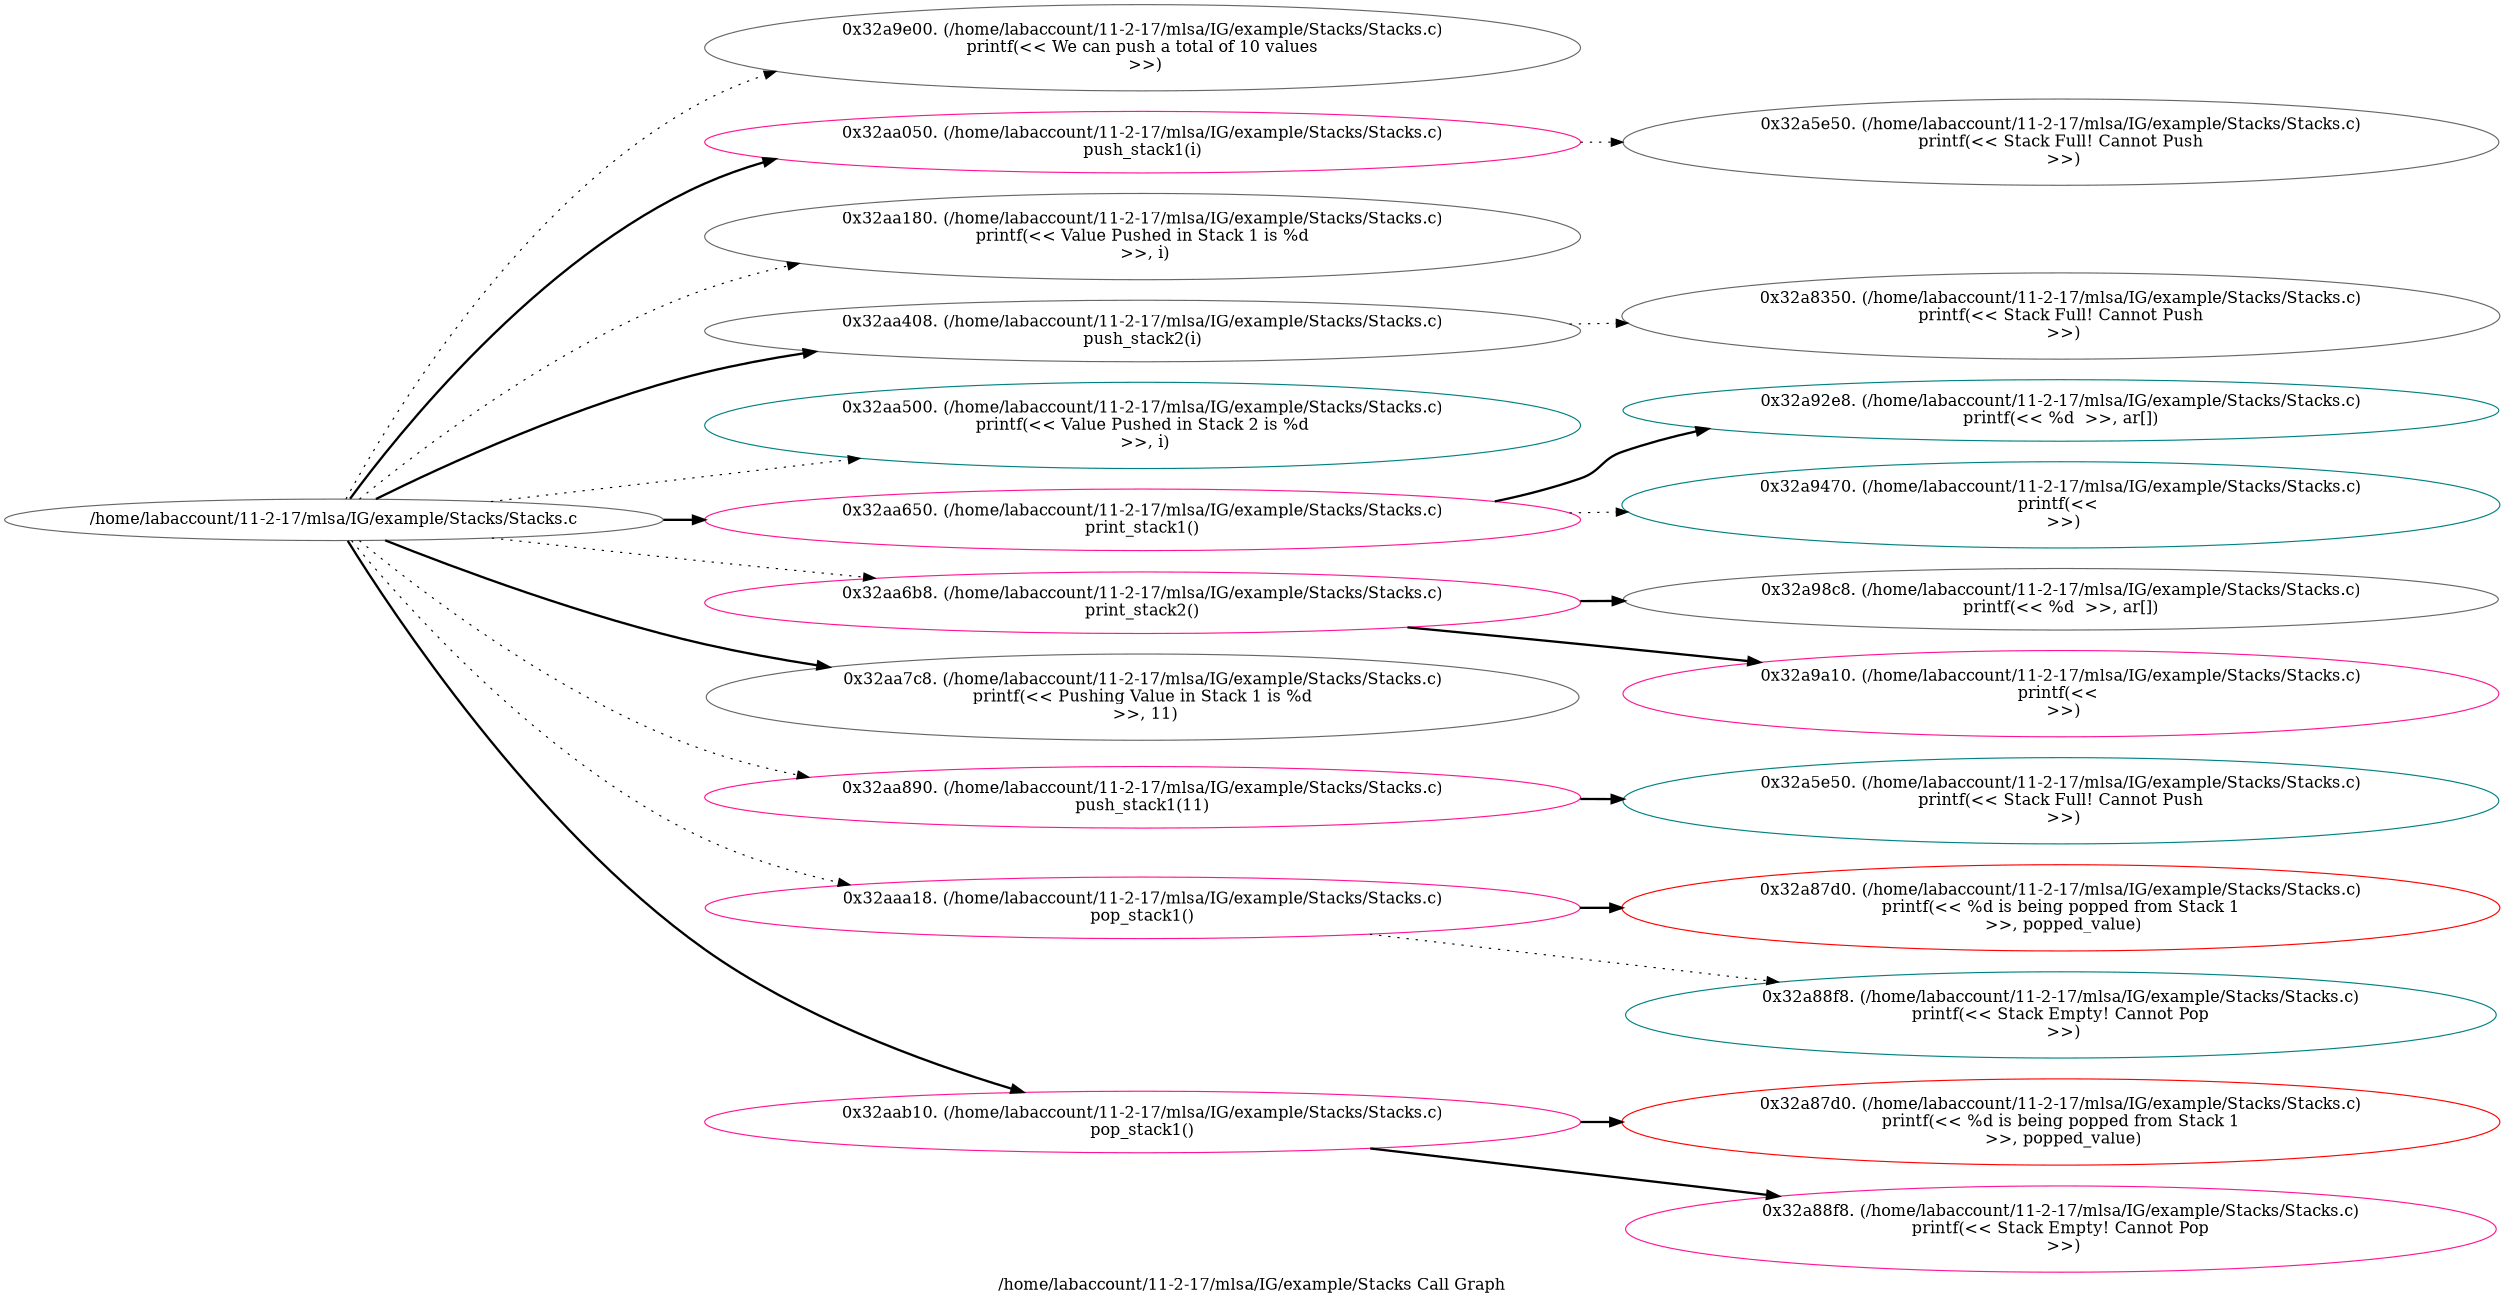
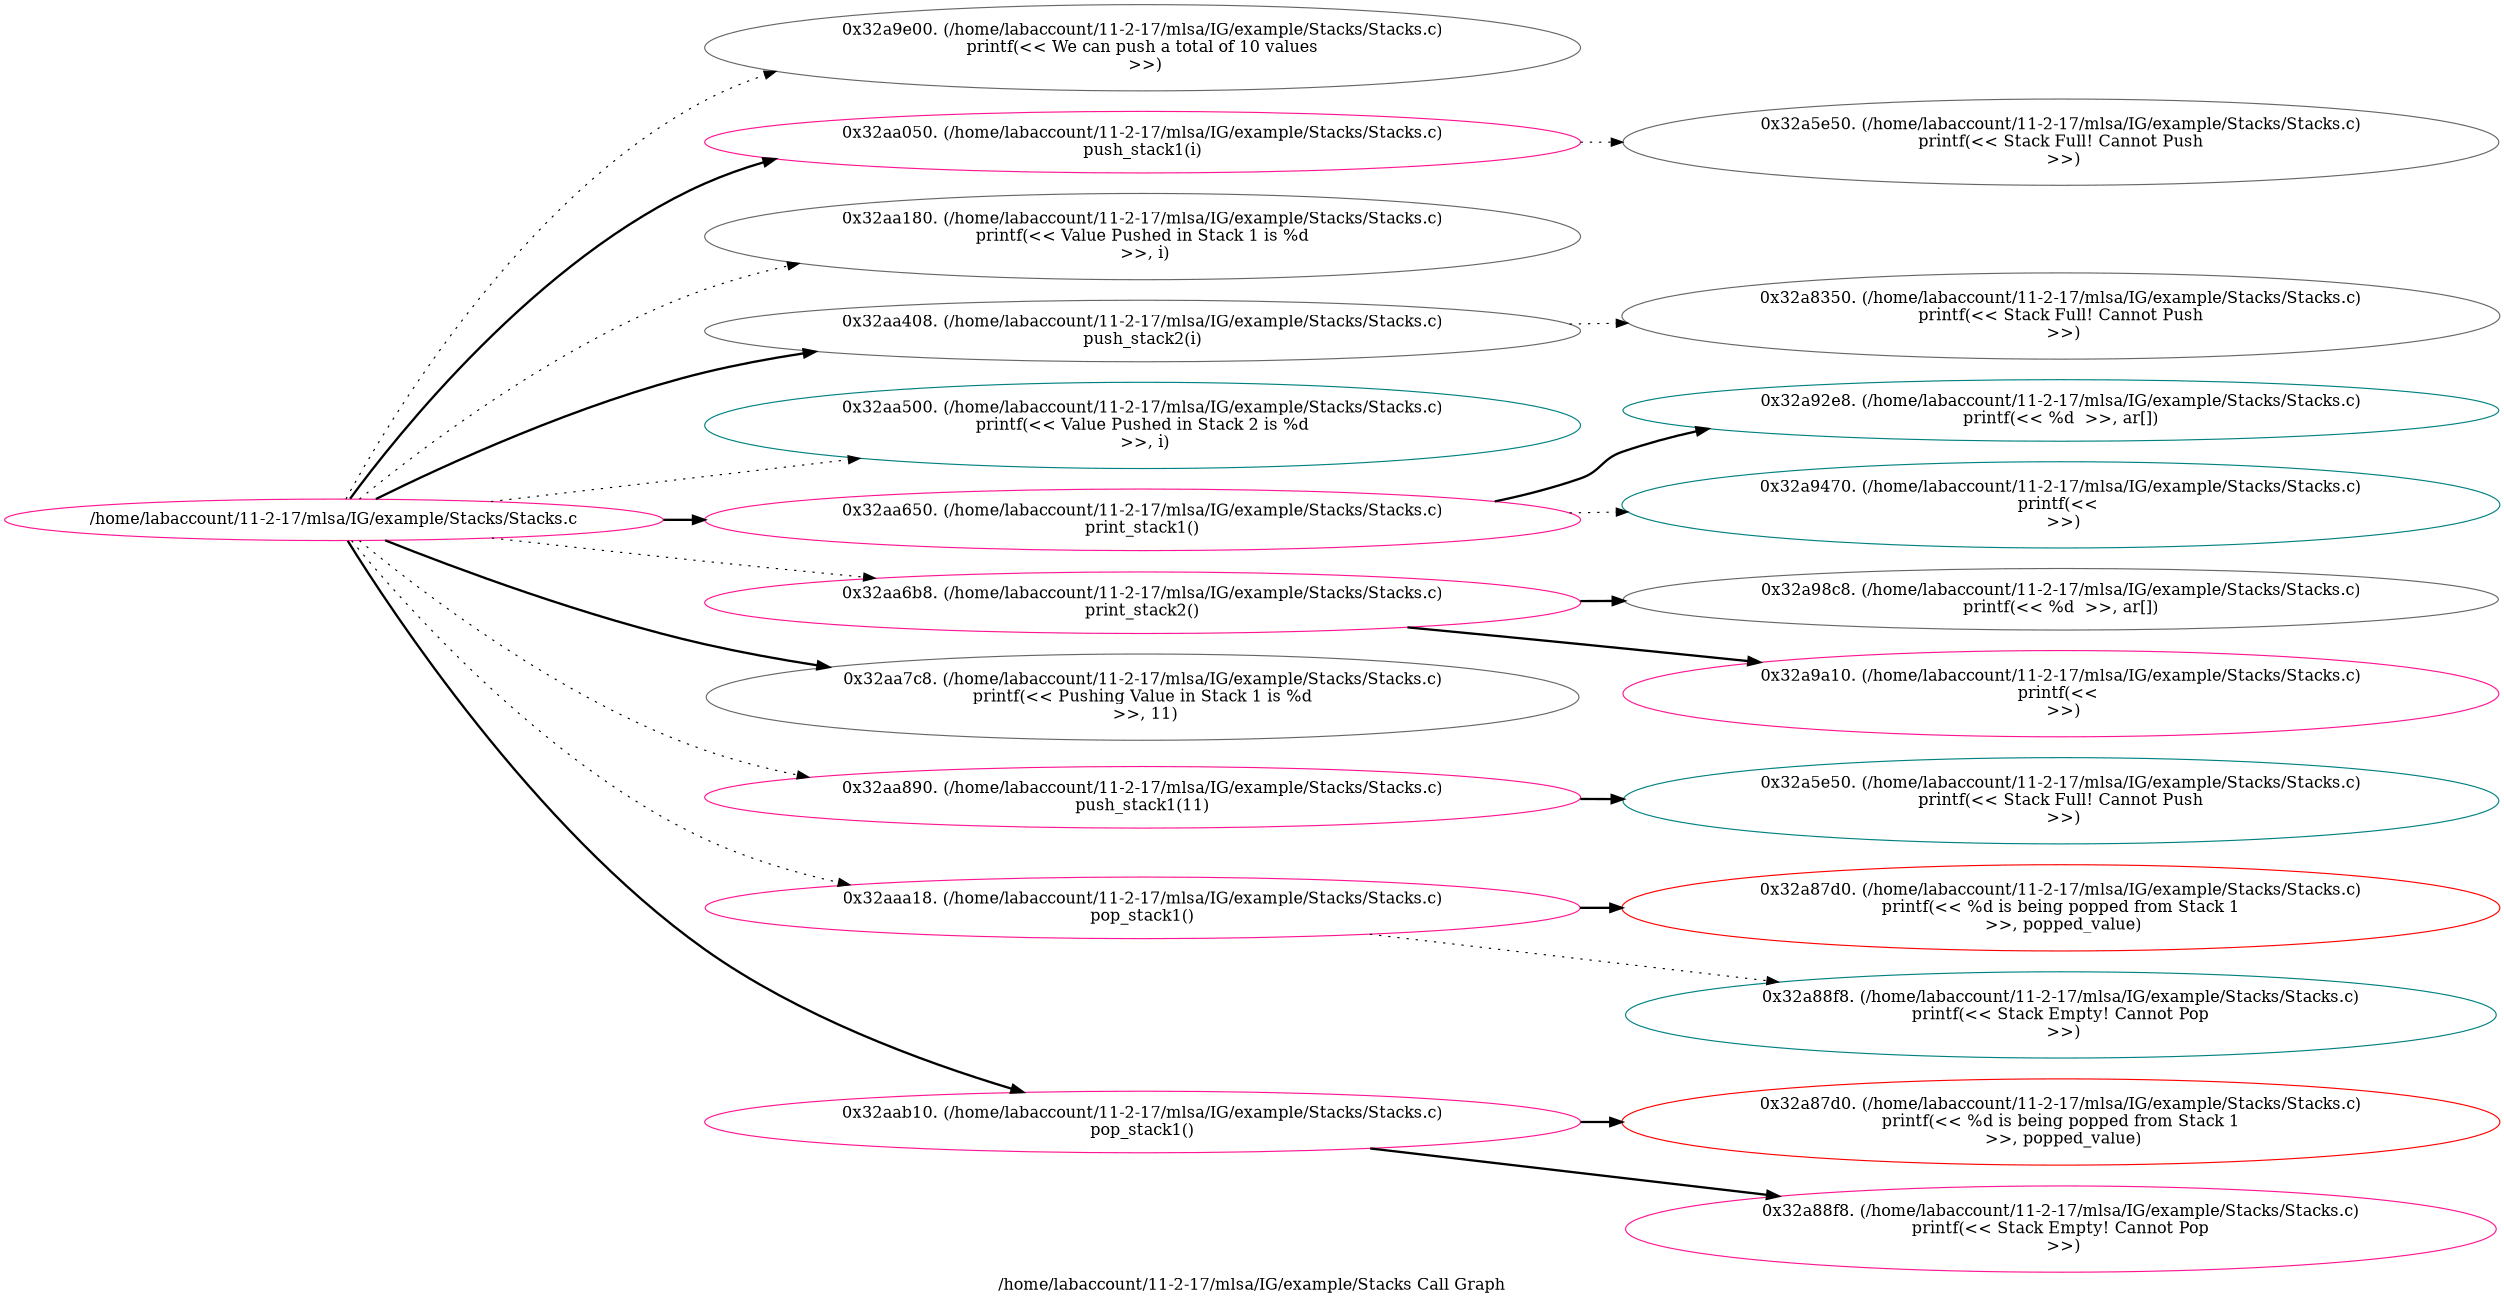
(334, 520) -> (334, 520)
